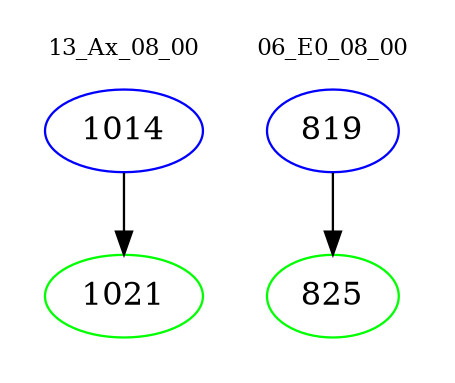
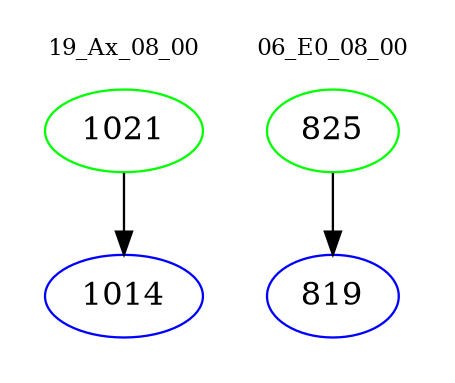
(124, 49) -> (124, 49)
(124, 202) -> (124, 202)
(333, 202) -> (333, 202)
